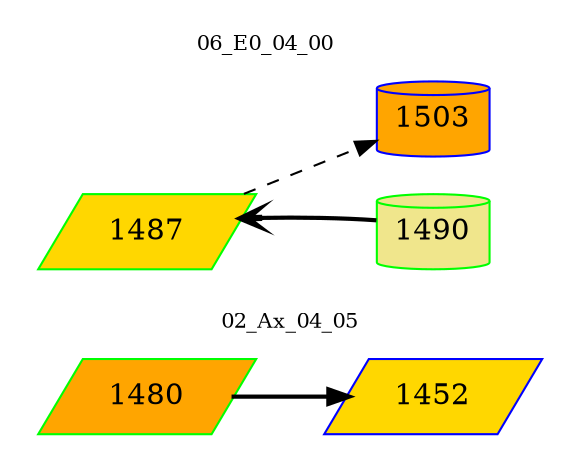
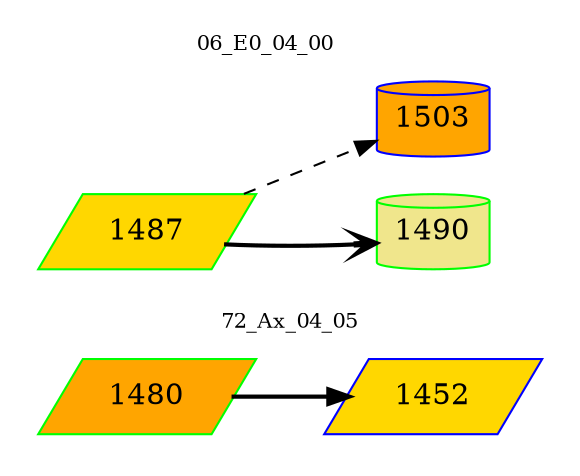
(318, 218) -> (290, 246)
(290, 323) -> (290, 323)
